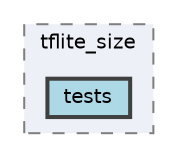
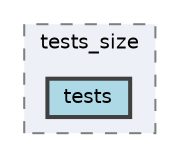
(89, 43) -> (90, 43)
